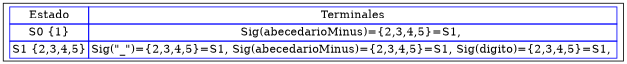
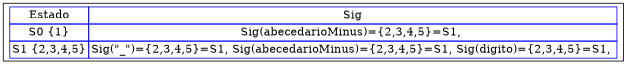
(353, 15) -> (353, 15)
